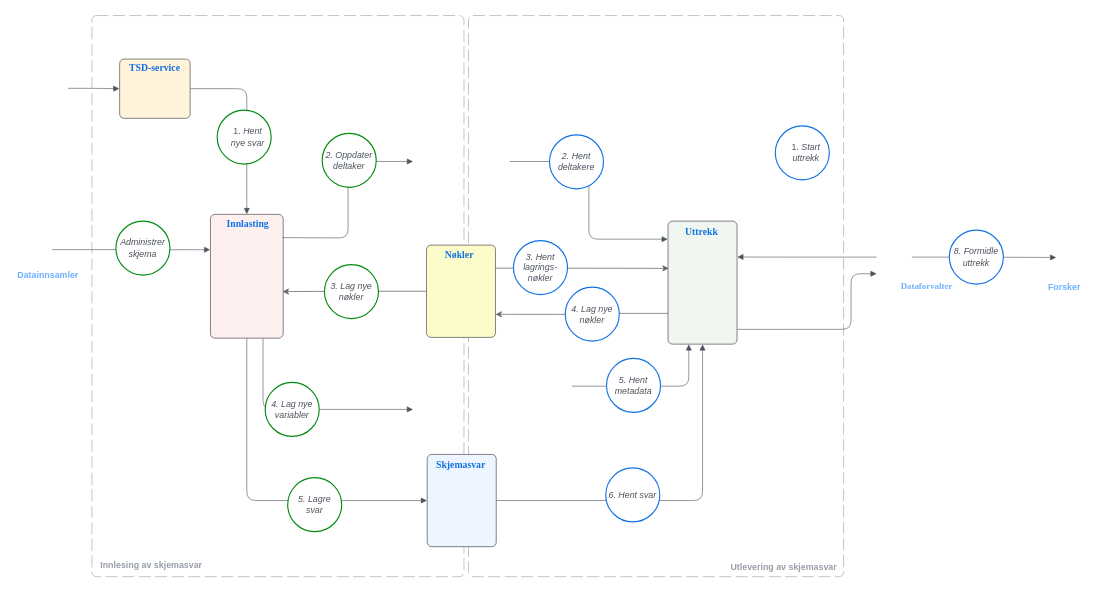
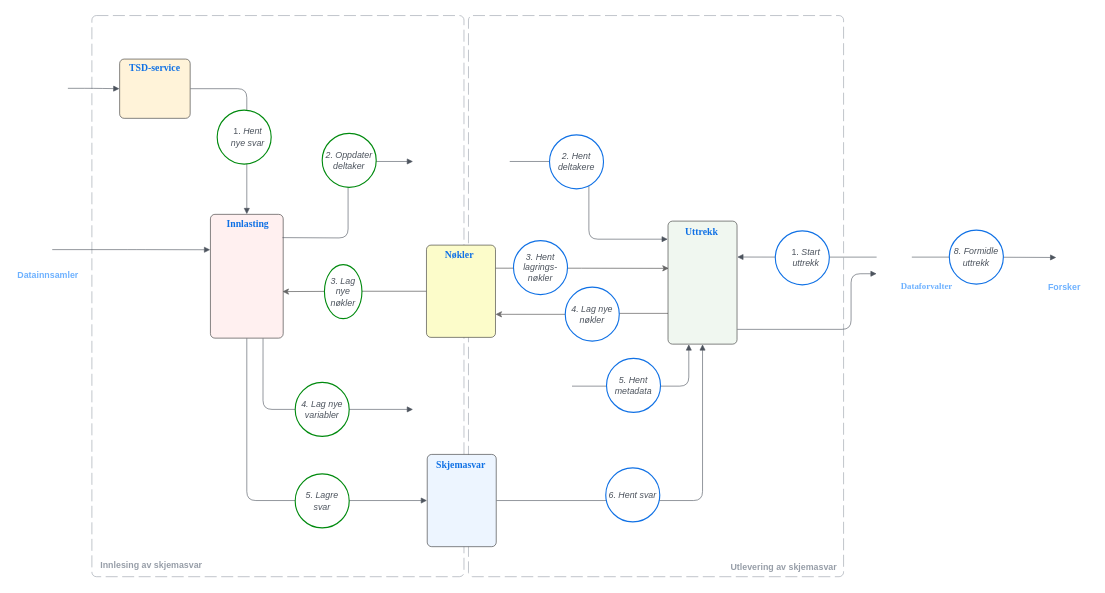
(802, 153) -> (802, 258)
(143, 248) -> none
(351, 291) -> (343, 291)
(292, 409) -> (322, 409)
(315, 504) -> (322, 501)
